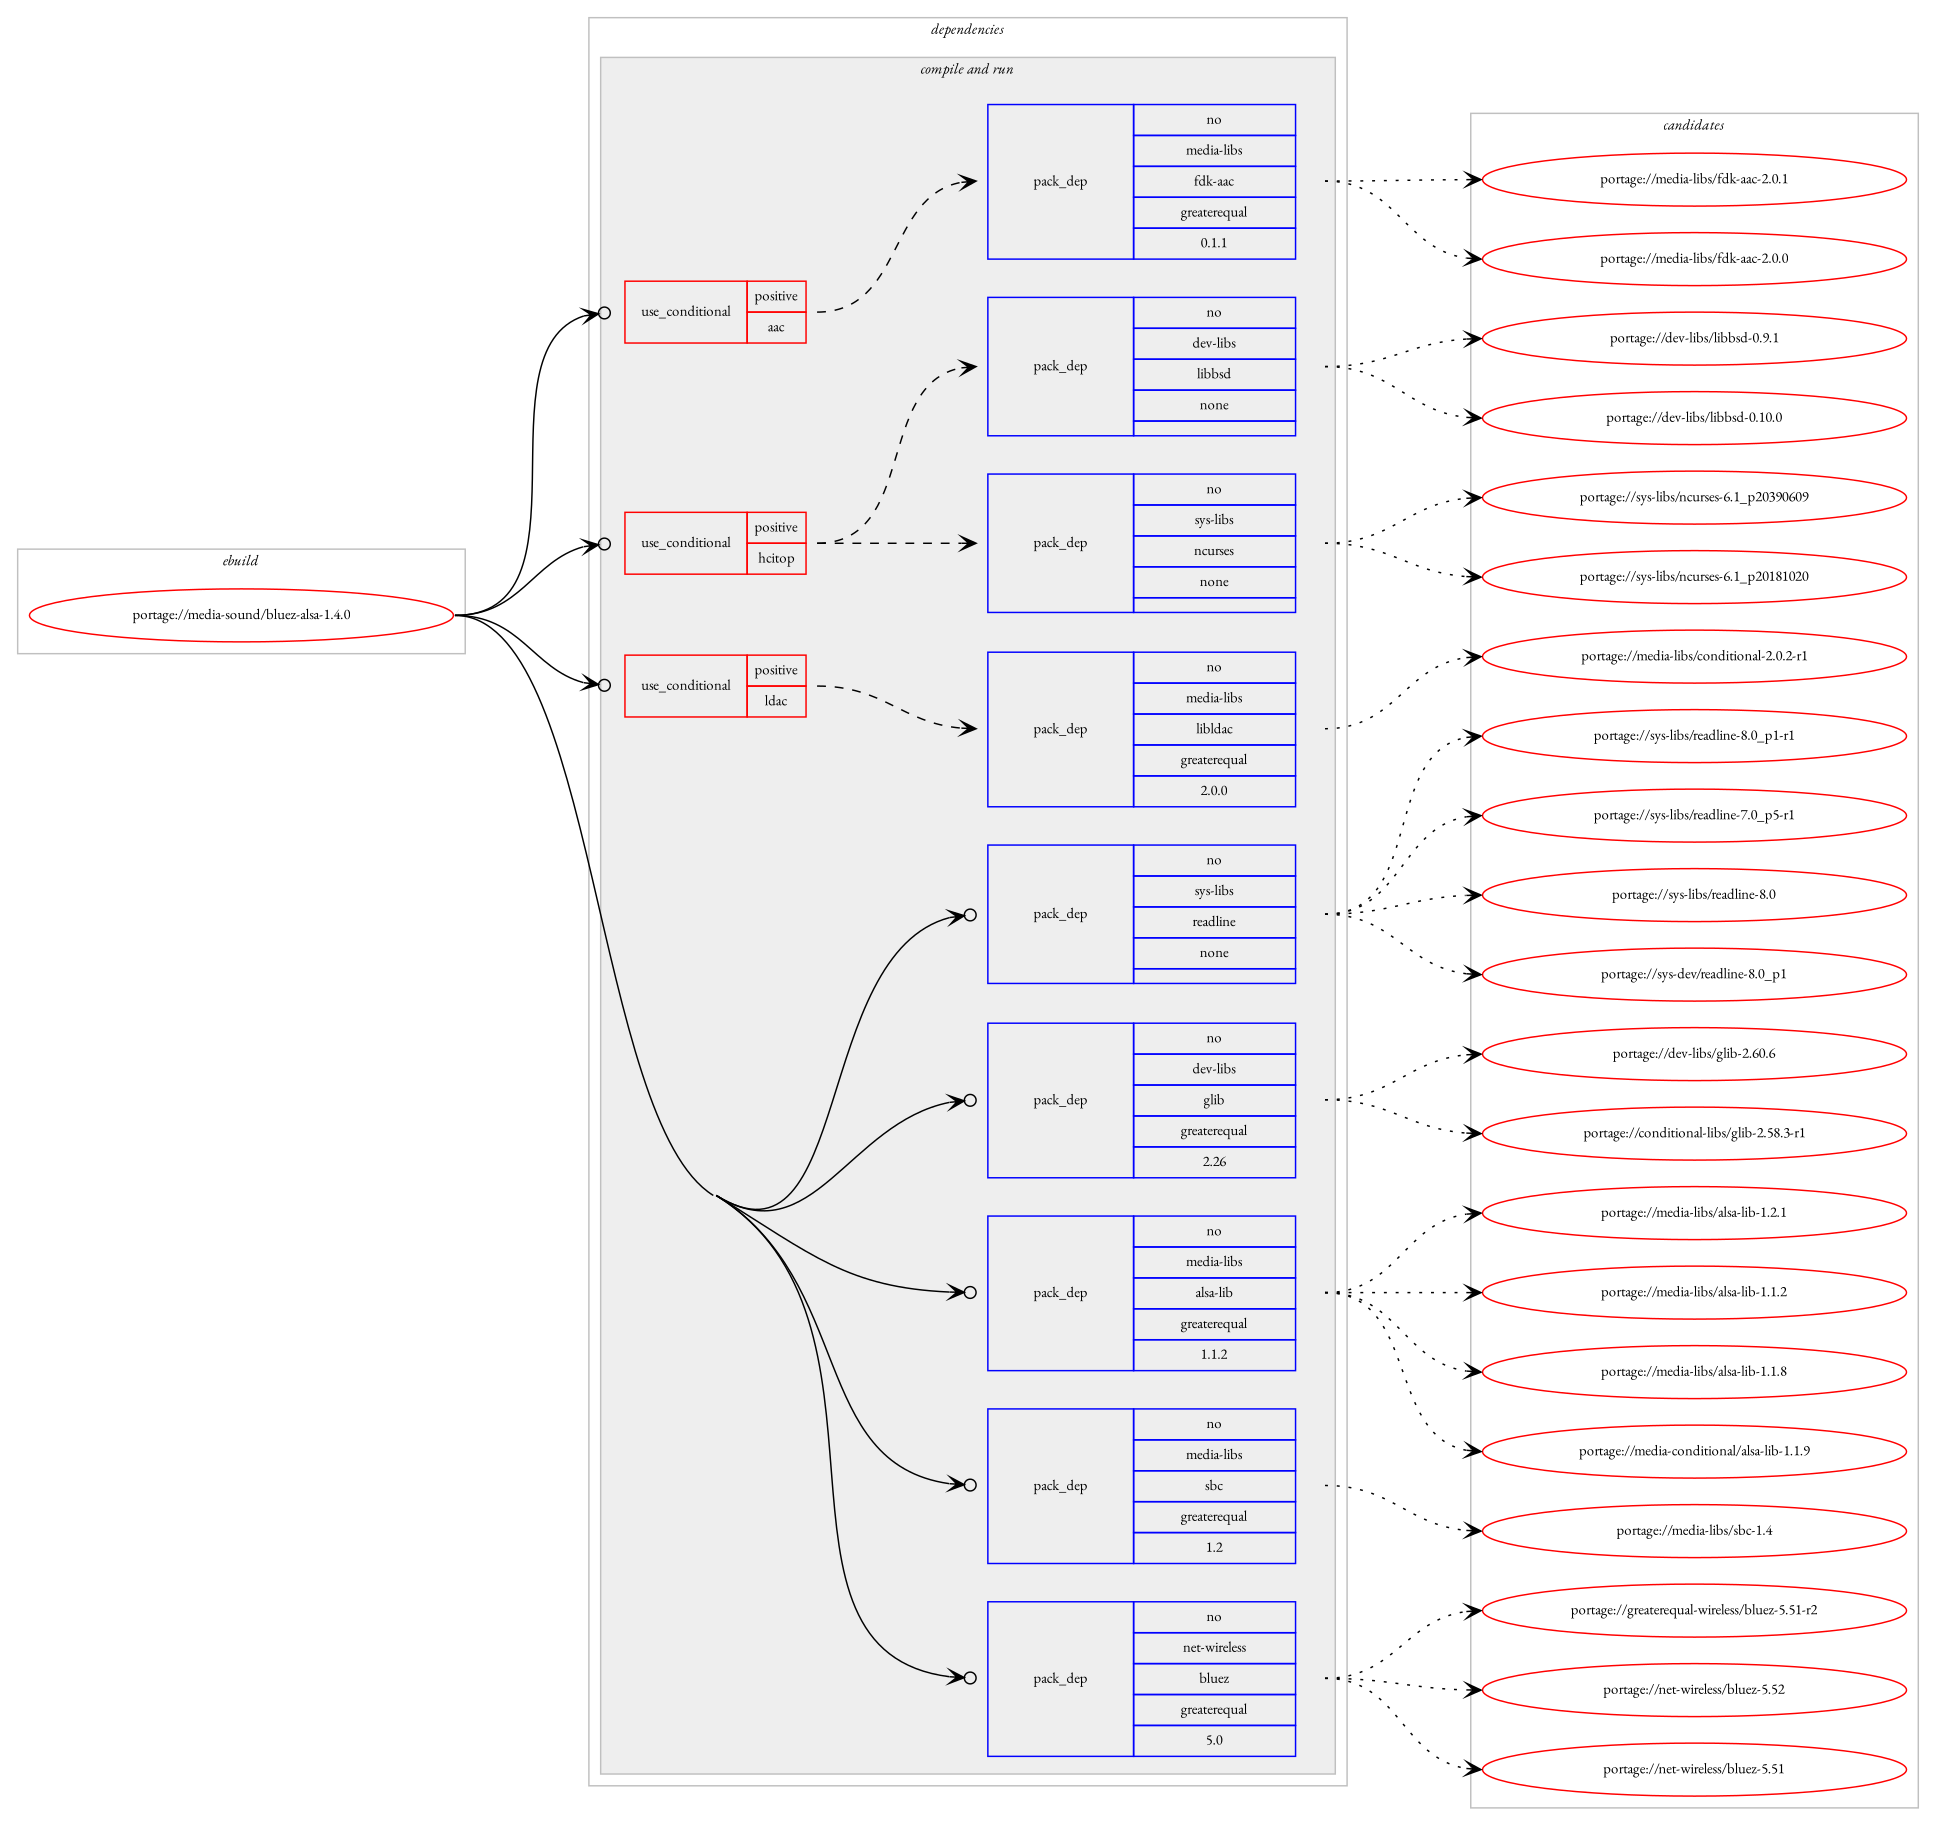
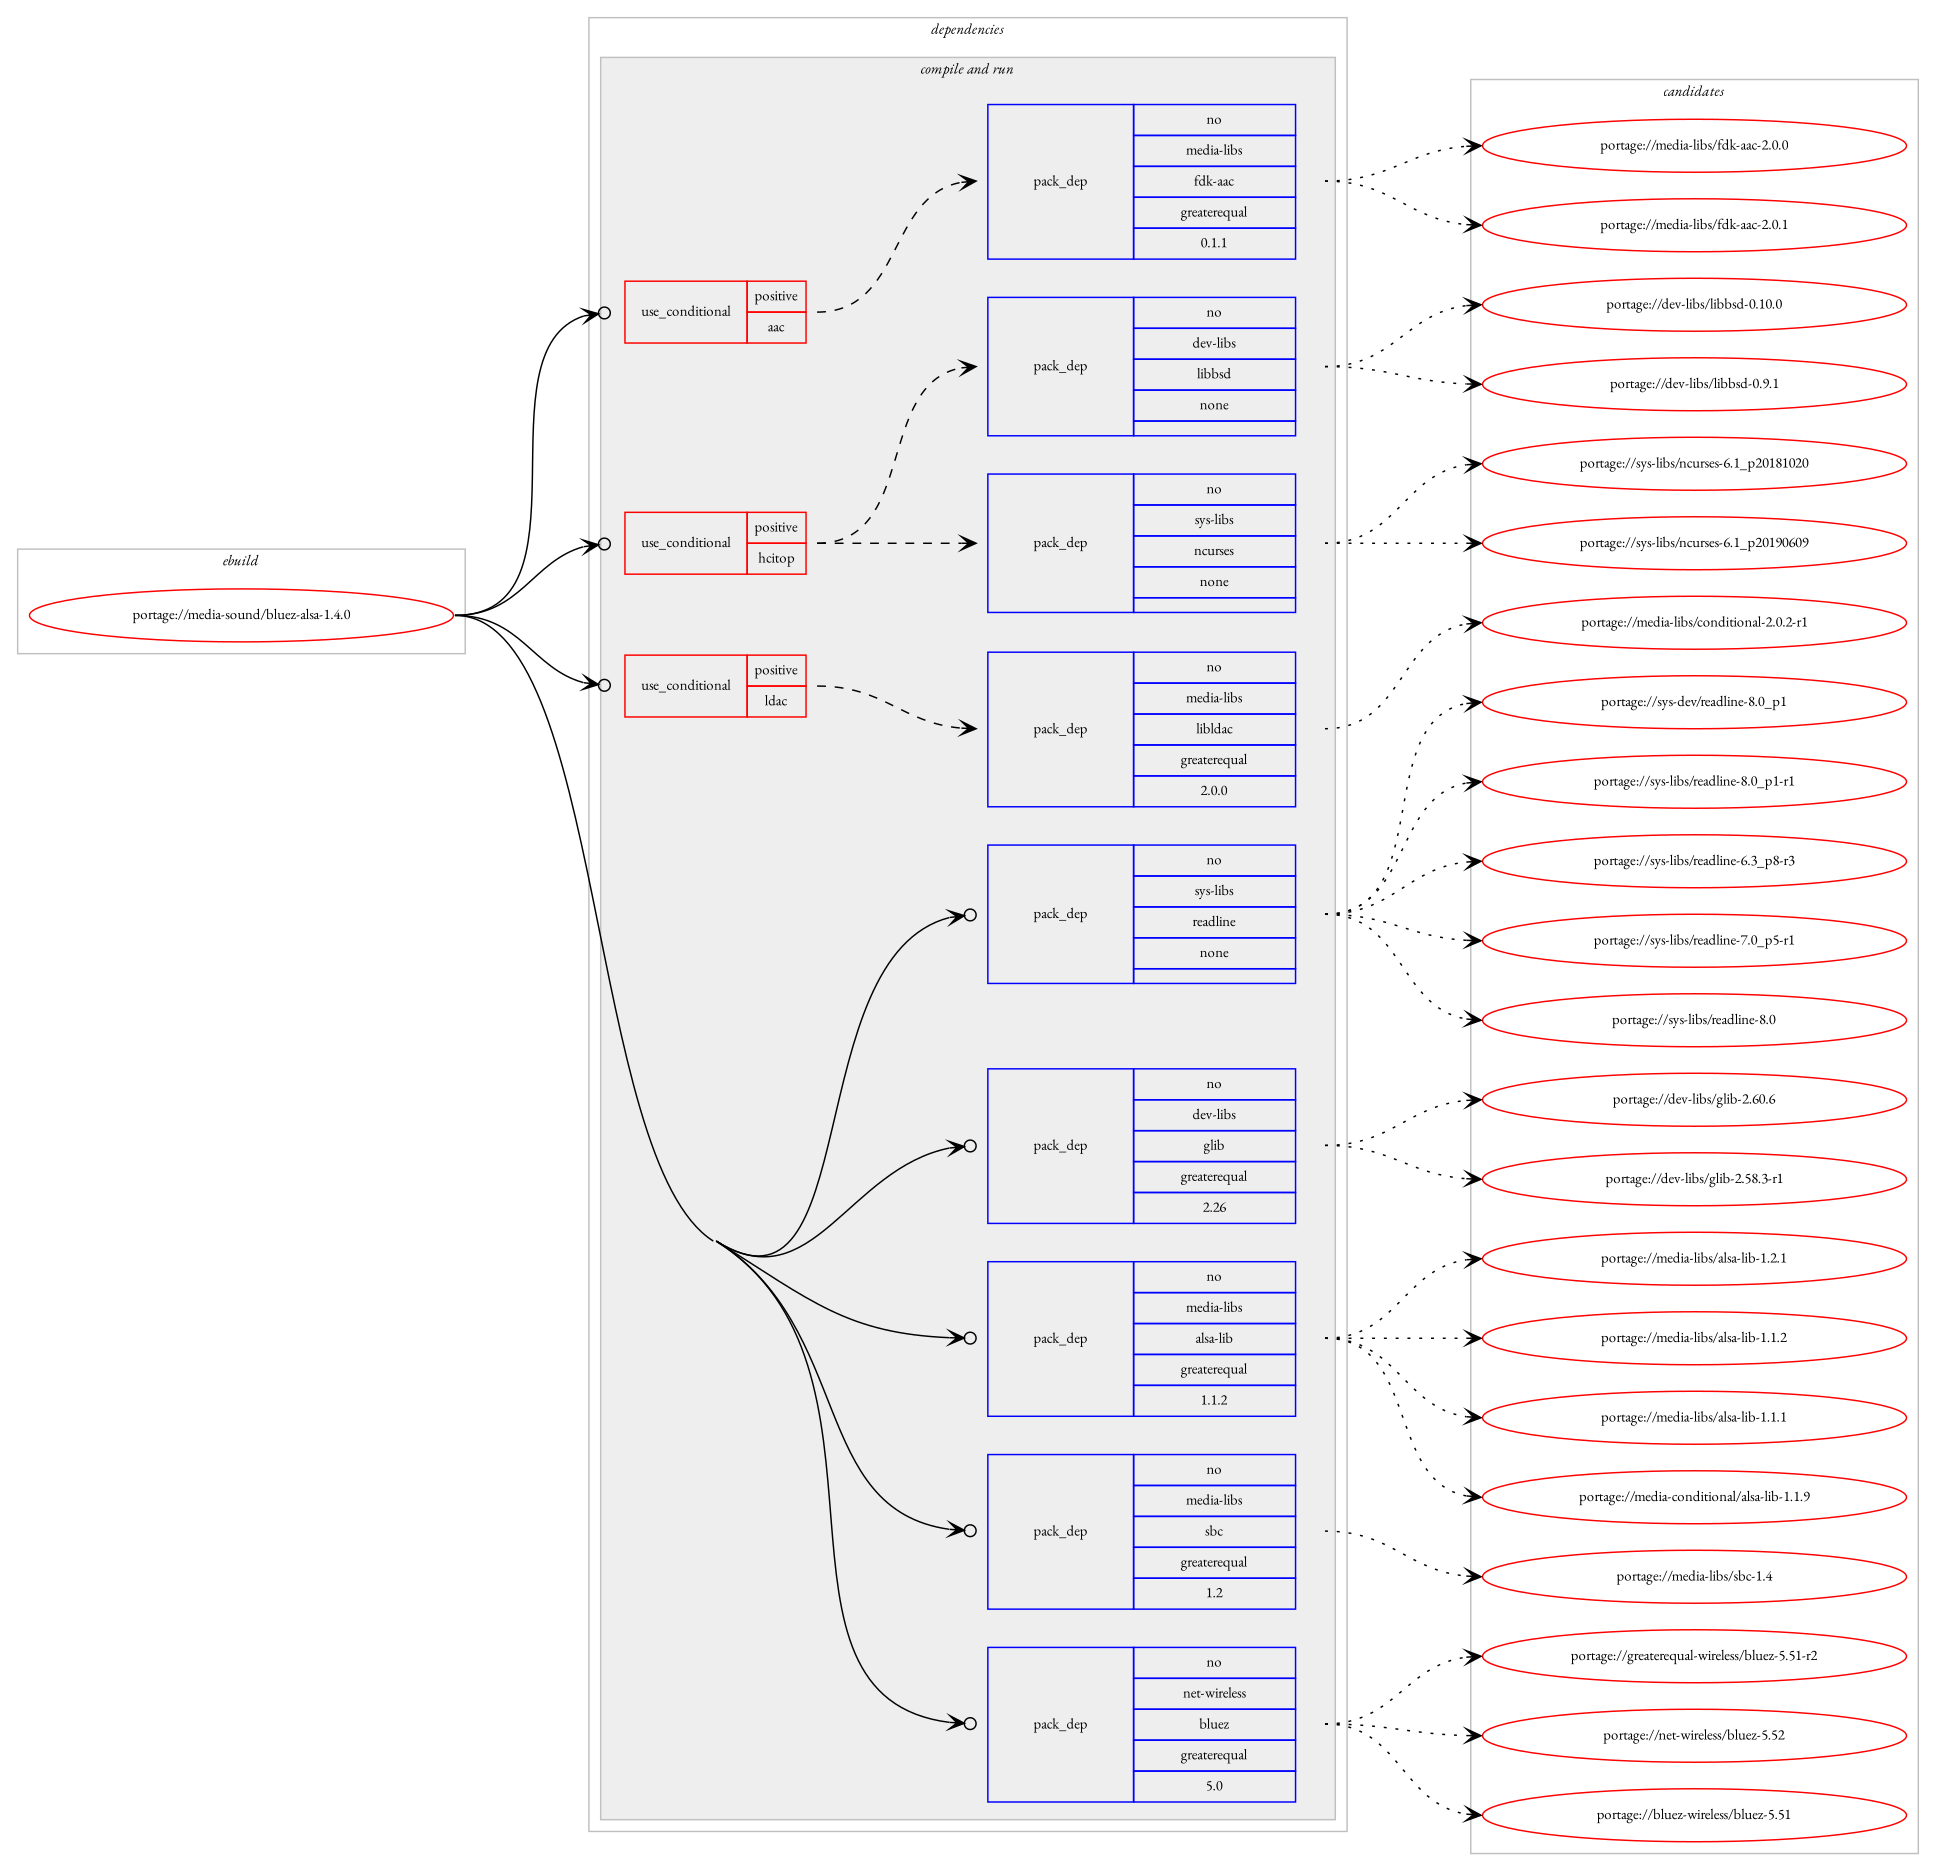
(1695, 498) -> (1695, 543)
none -> (1695, 861)
(1695, 1134) -> (1695, 1179)
(1695, 1372) -> (1695, 1418)
(1695, 1770) -> (1695, 1815)
